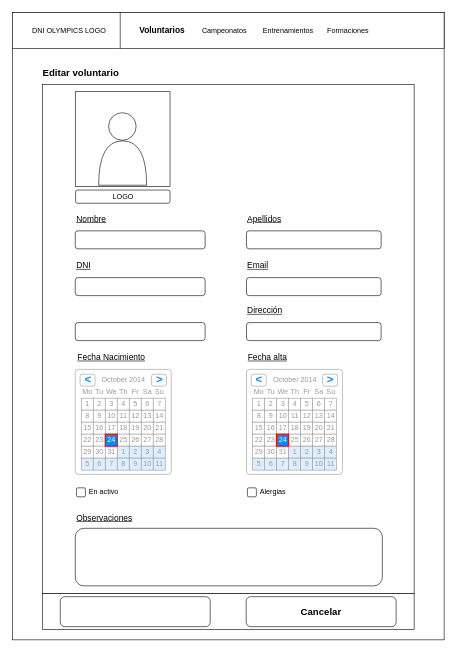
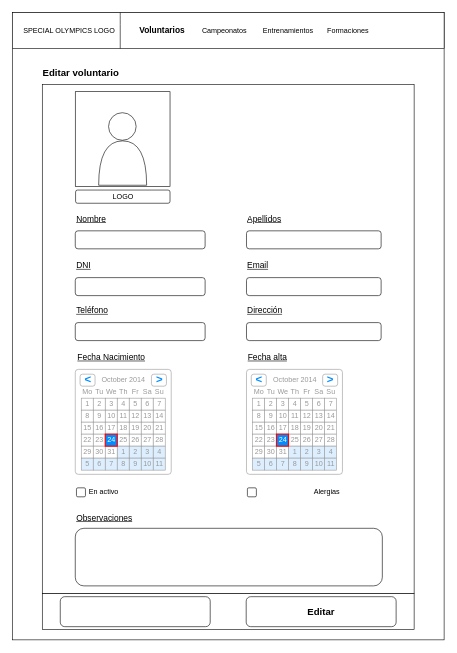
(69, 30) -> (69, 30)
none -> (87, 311)
(287, 492) -> (341, 492)
(321, 612) -> (321, 612)
